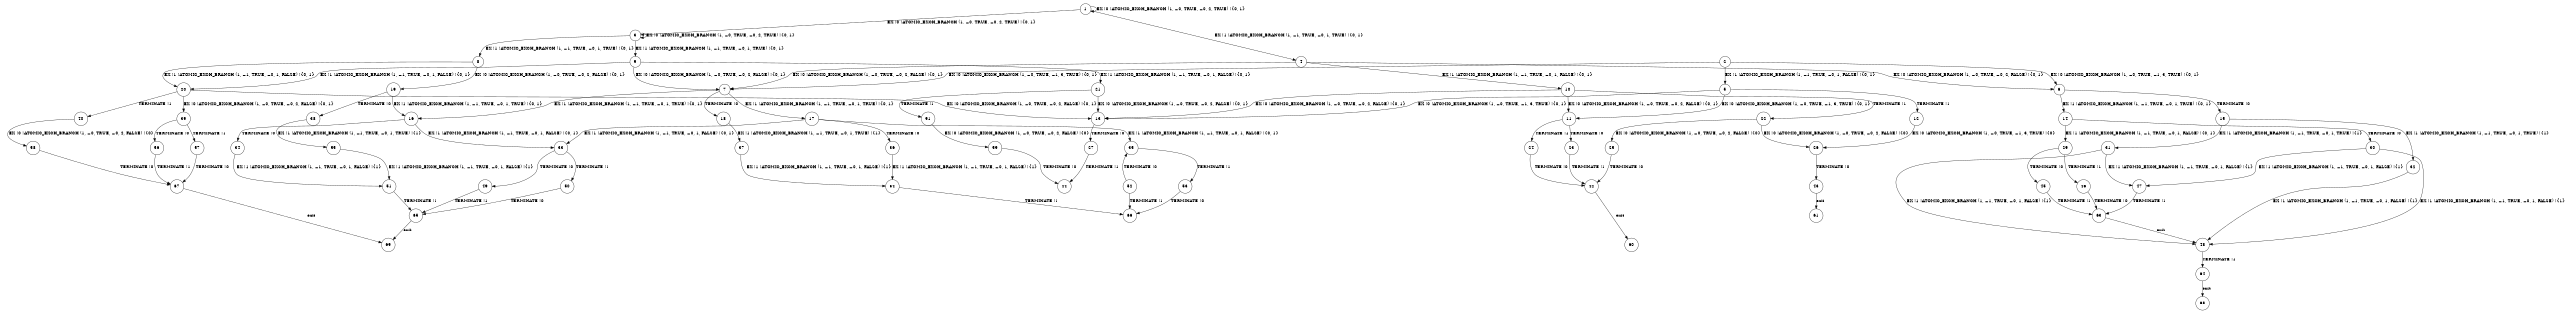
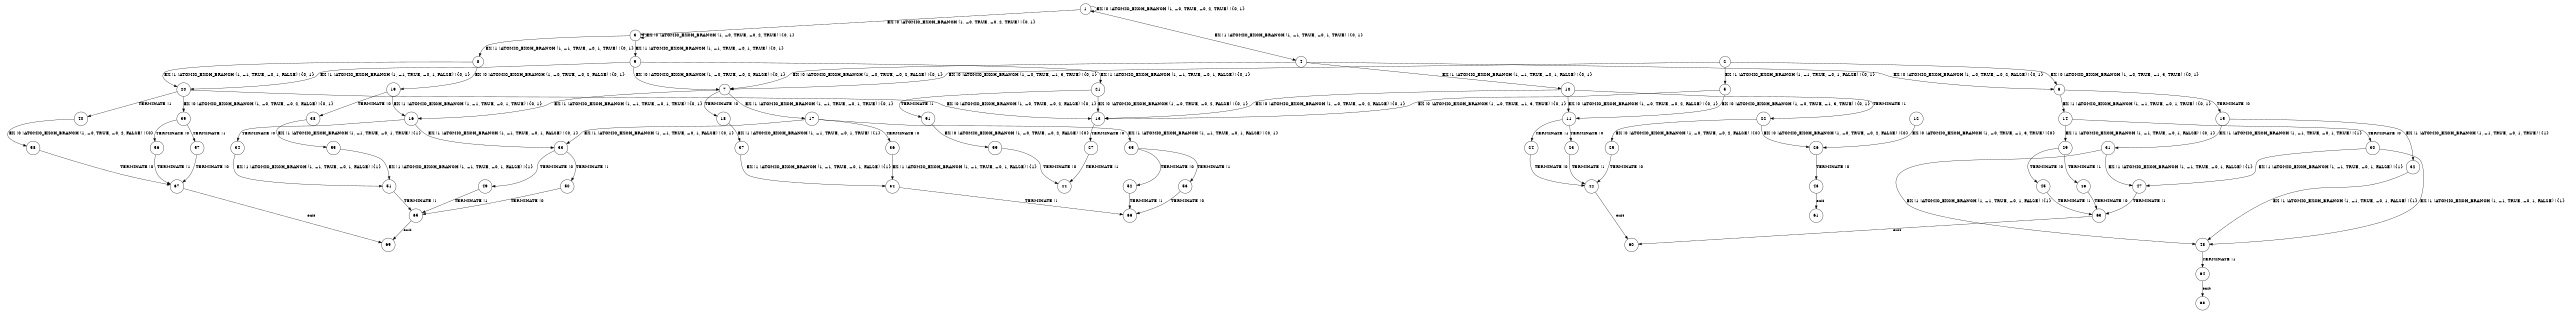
(1827, 91) -> none
(1123, 168) -> (1161, 166)
(2149, 230) -> (1867, 230)
